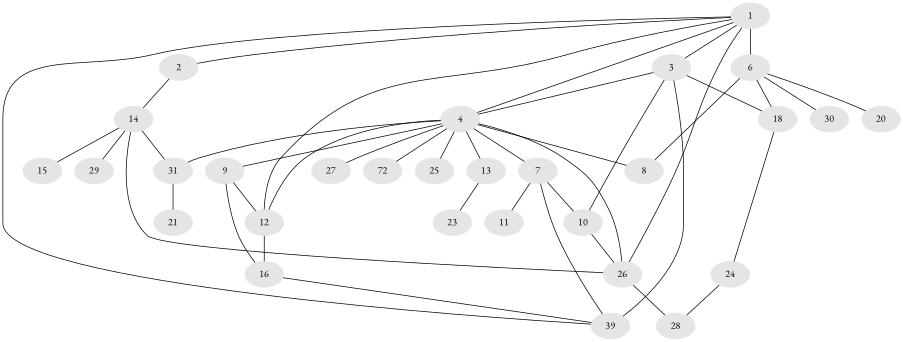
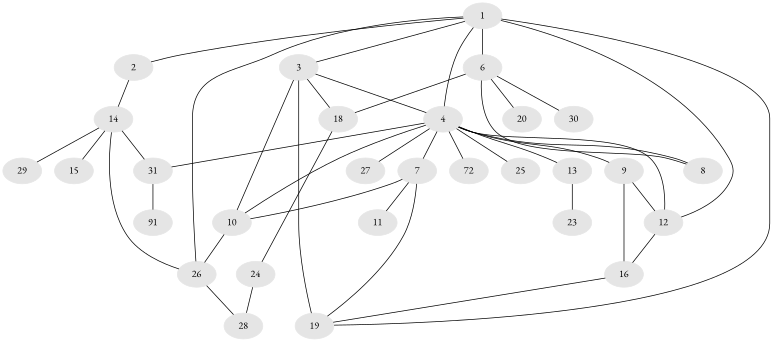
(576, 167) -> (332, 162)
(173, 223) -> (153, 223)
(610, 326) -> (315, 326)
